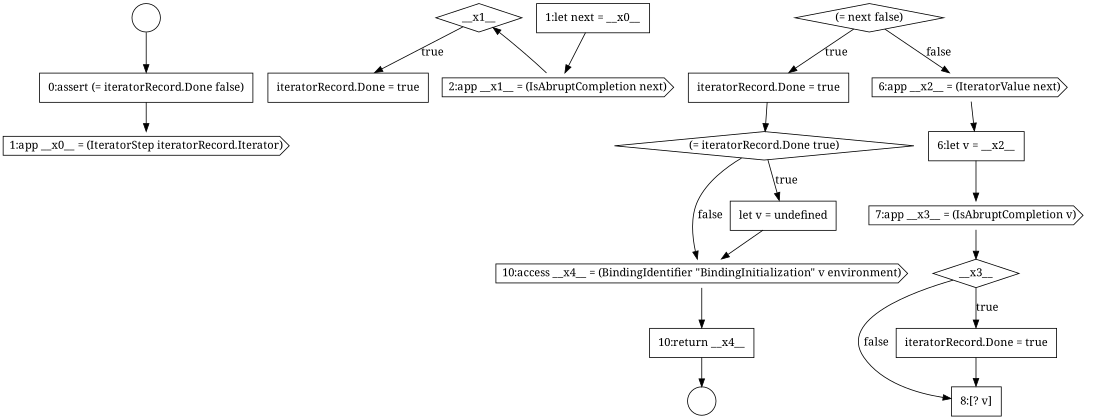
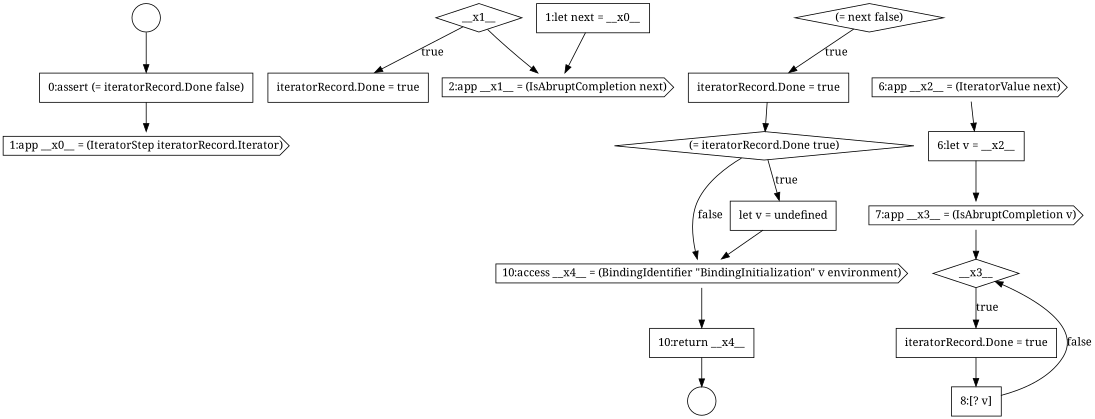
(914, 49) -> none
(523, 52) -> (509, 49)
(860, 337) -> (1067, 342)
